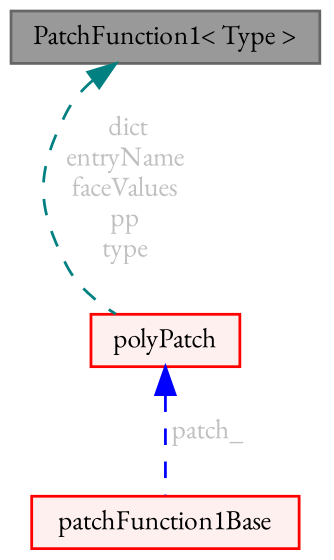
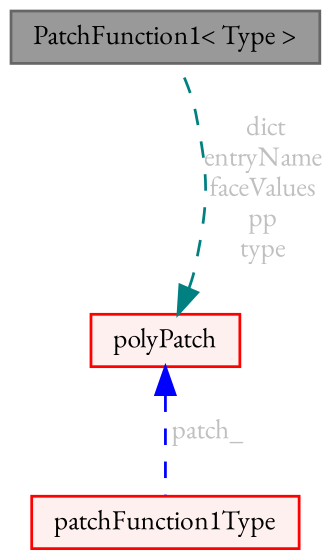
(45, 203) -> (205, 175)
(165, 522) -> (165, 522)
